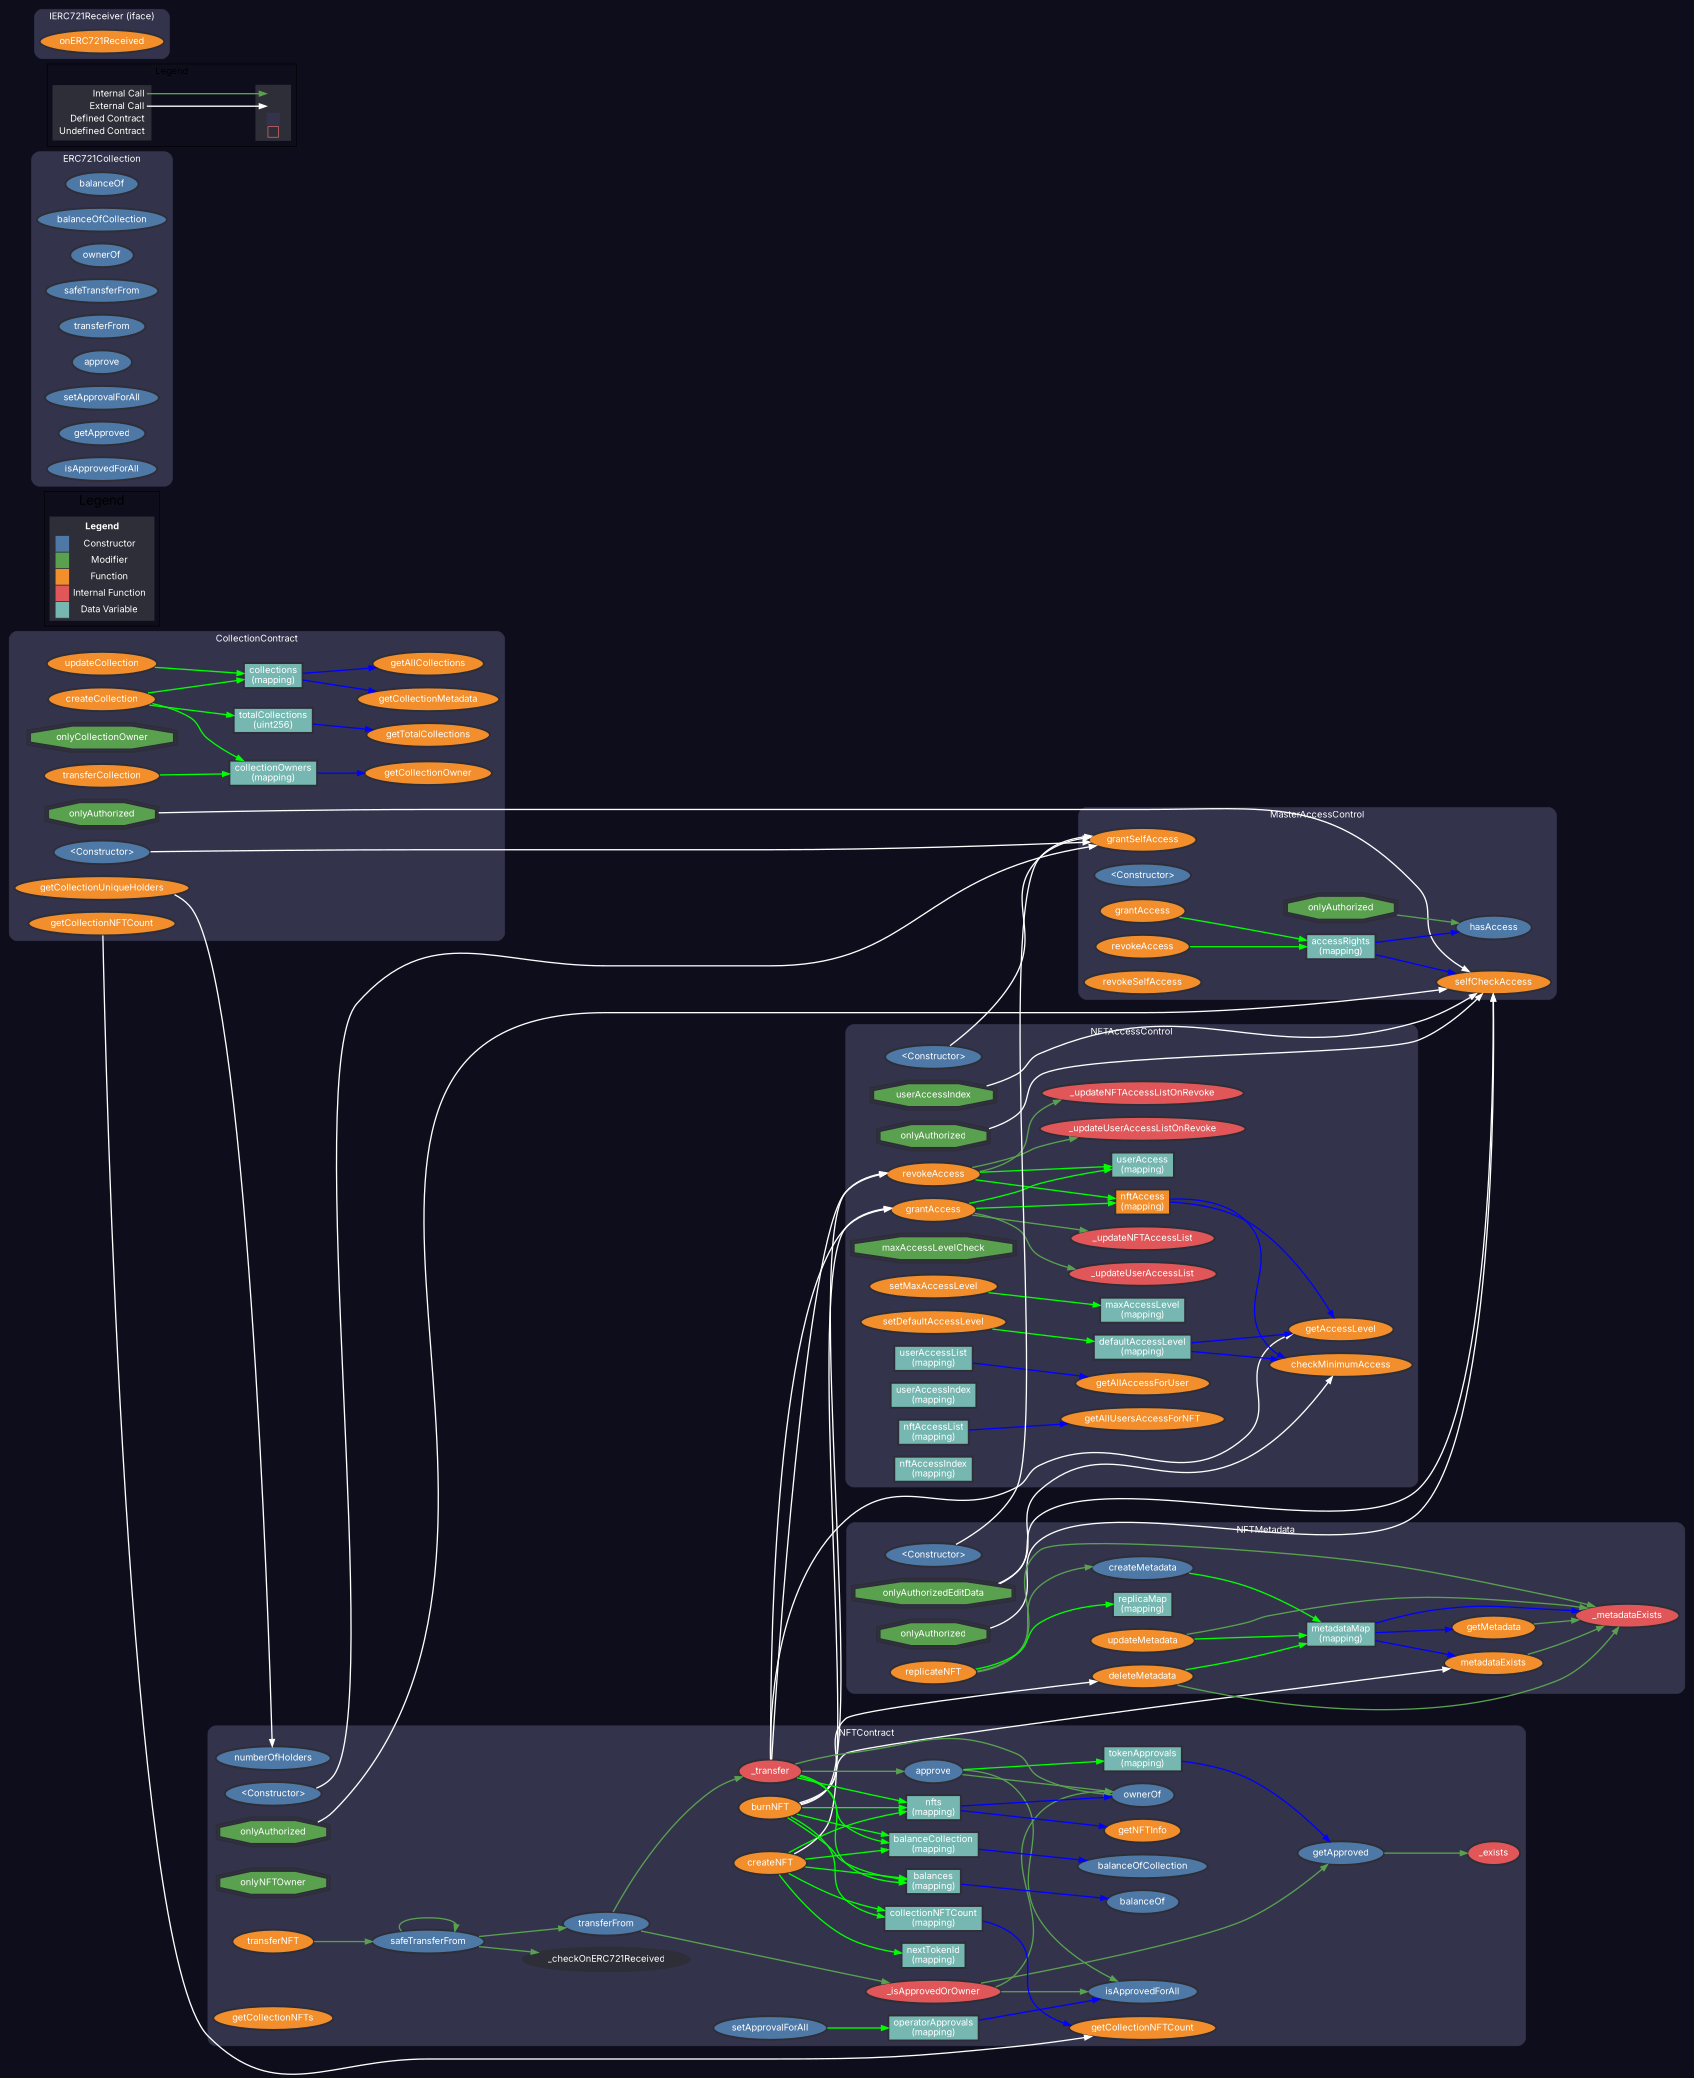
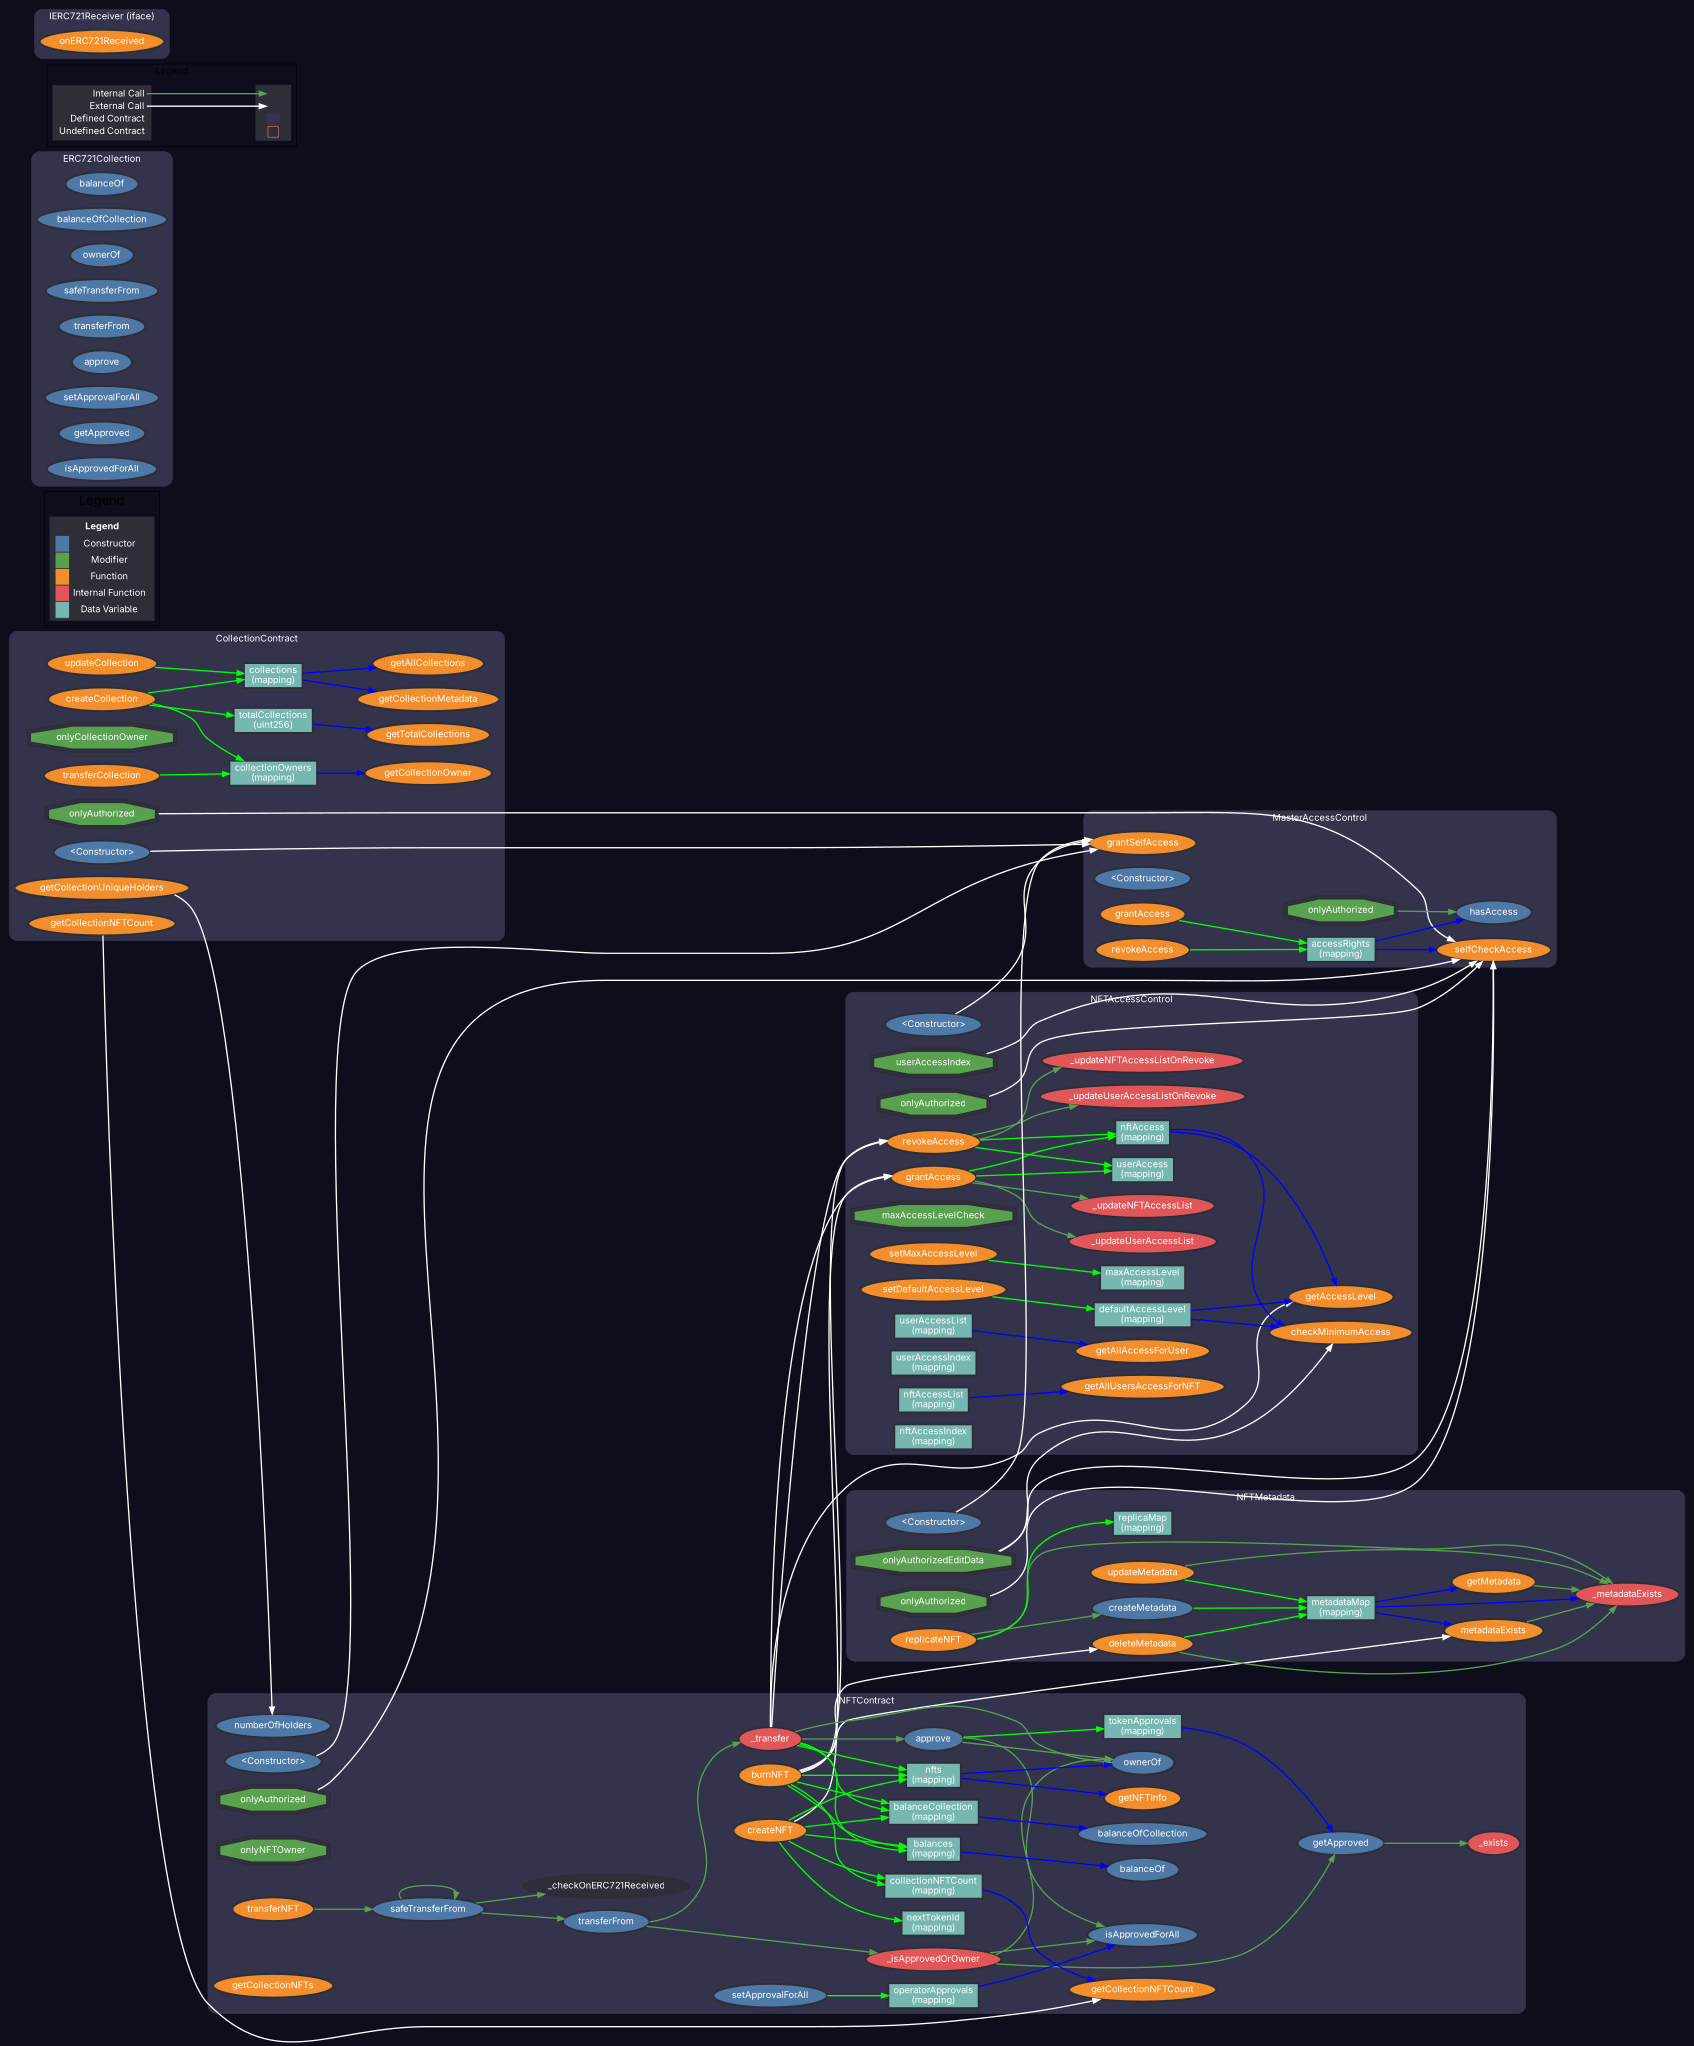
(1143, 982) -> none
(1143, 1202) -> (1143, 1133)
